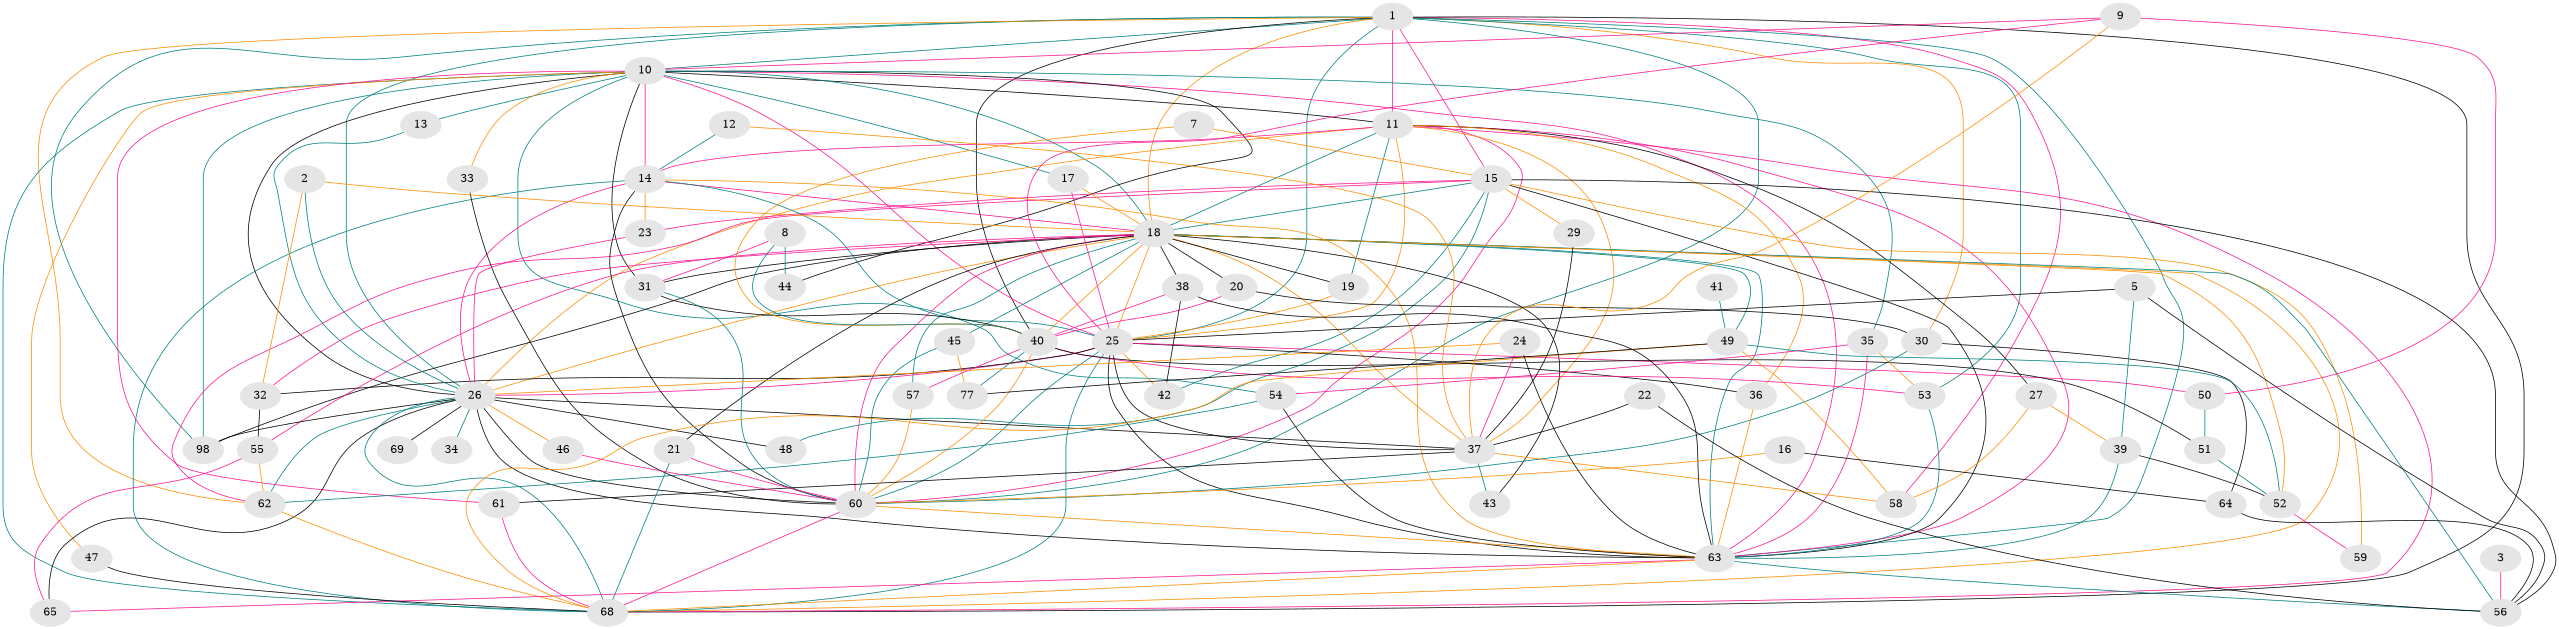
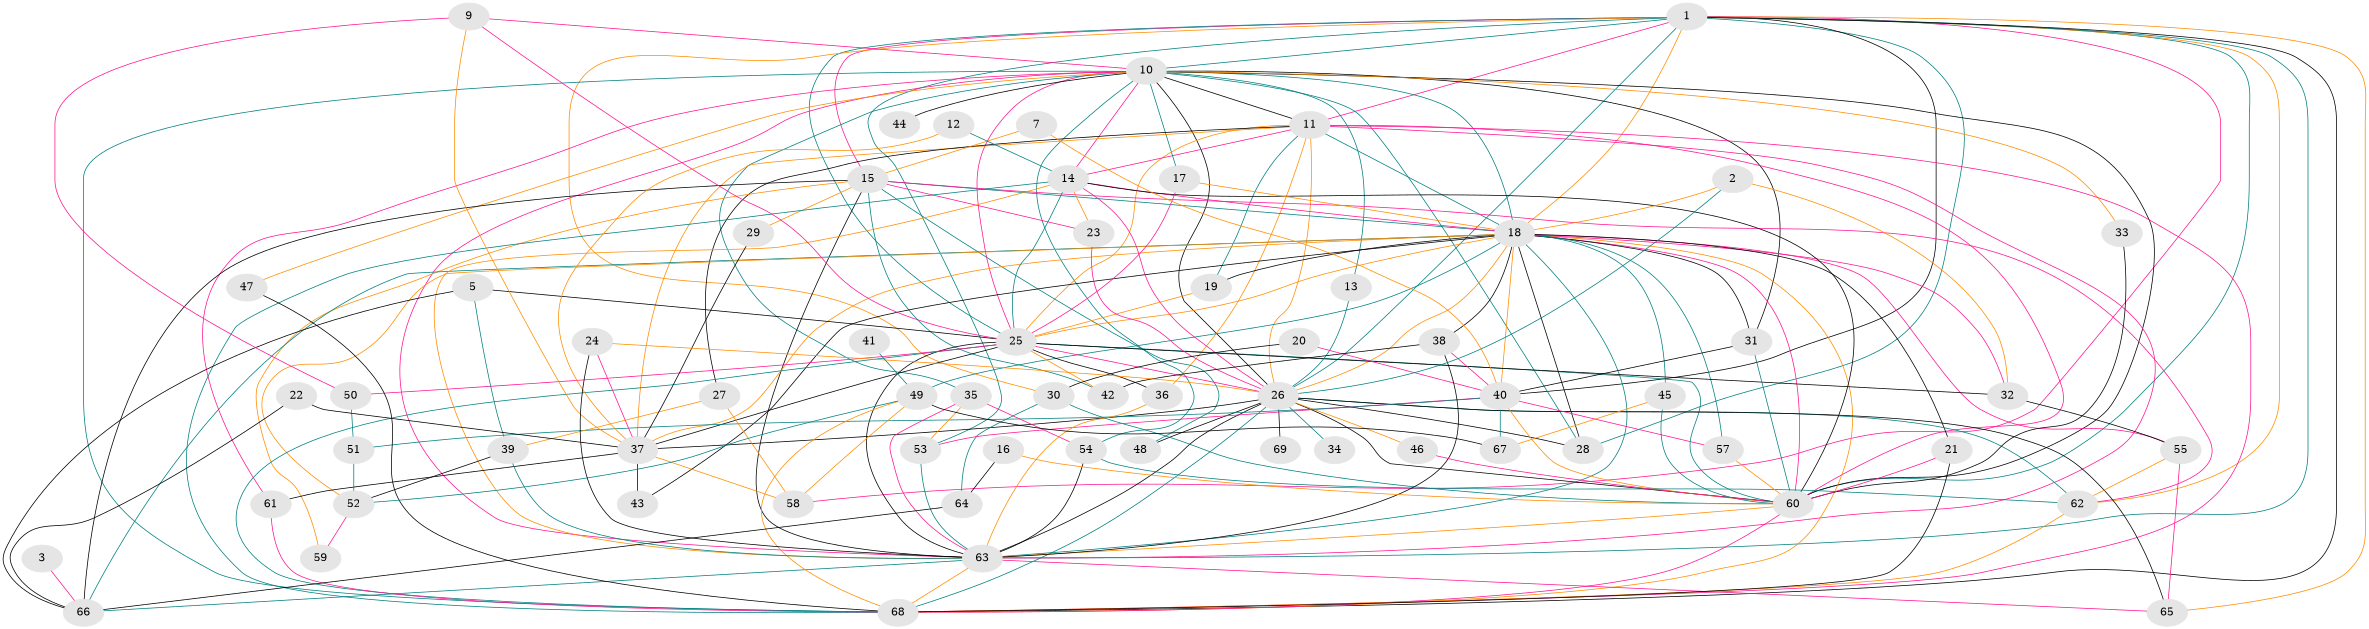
none -> (2362, 76)
none -> (1897, 108)
(785, 233) -> none
(1196, 261) -> none
(1773, 360) -> (899, 421)
(2145, 361) -> (973, 442)
(967, 396) -> (1500, 450)
(203, 450) -> (1583, 450)
(1483, 481) -> (638, 477)
(641, 531) -> (1468, 600)
(2501, 613) -> (84, 613)
